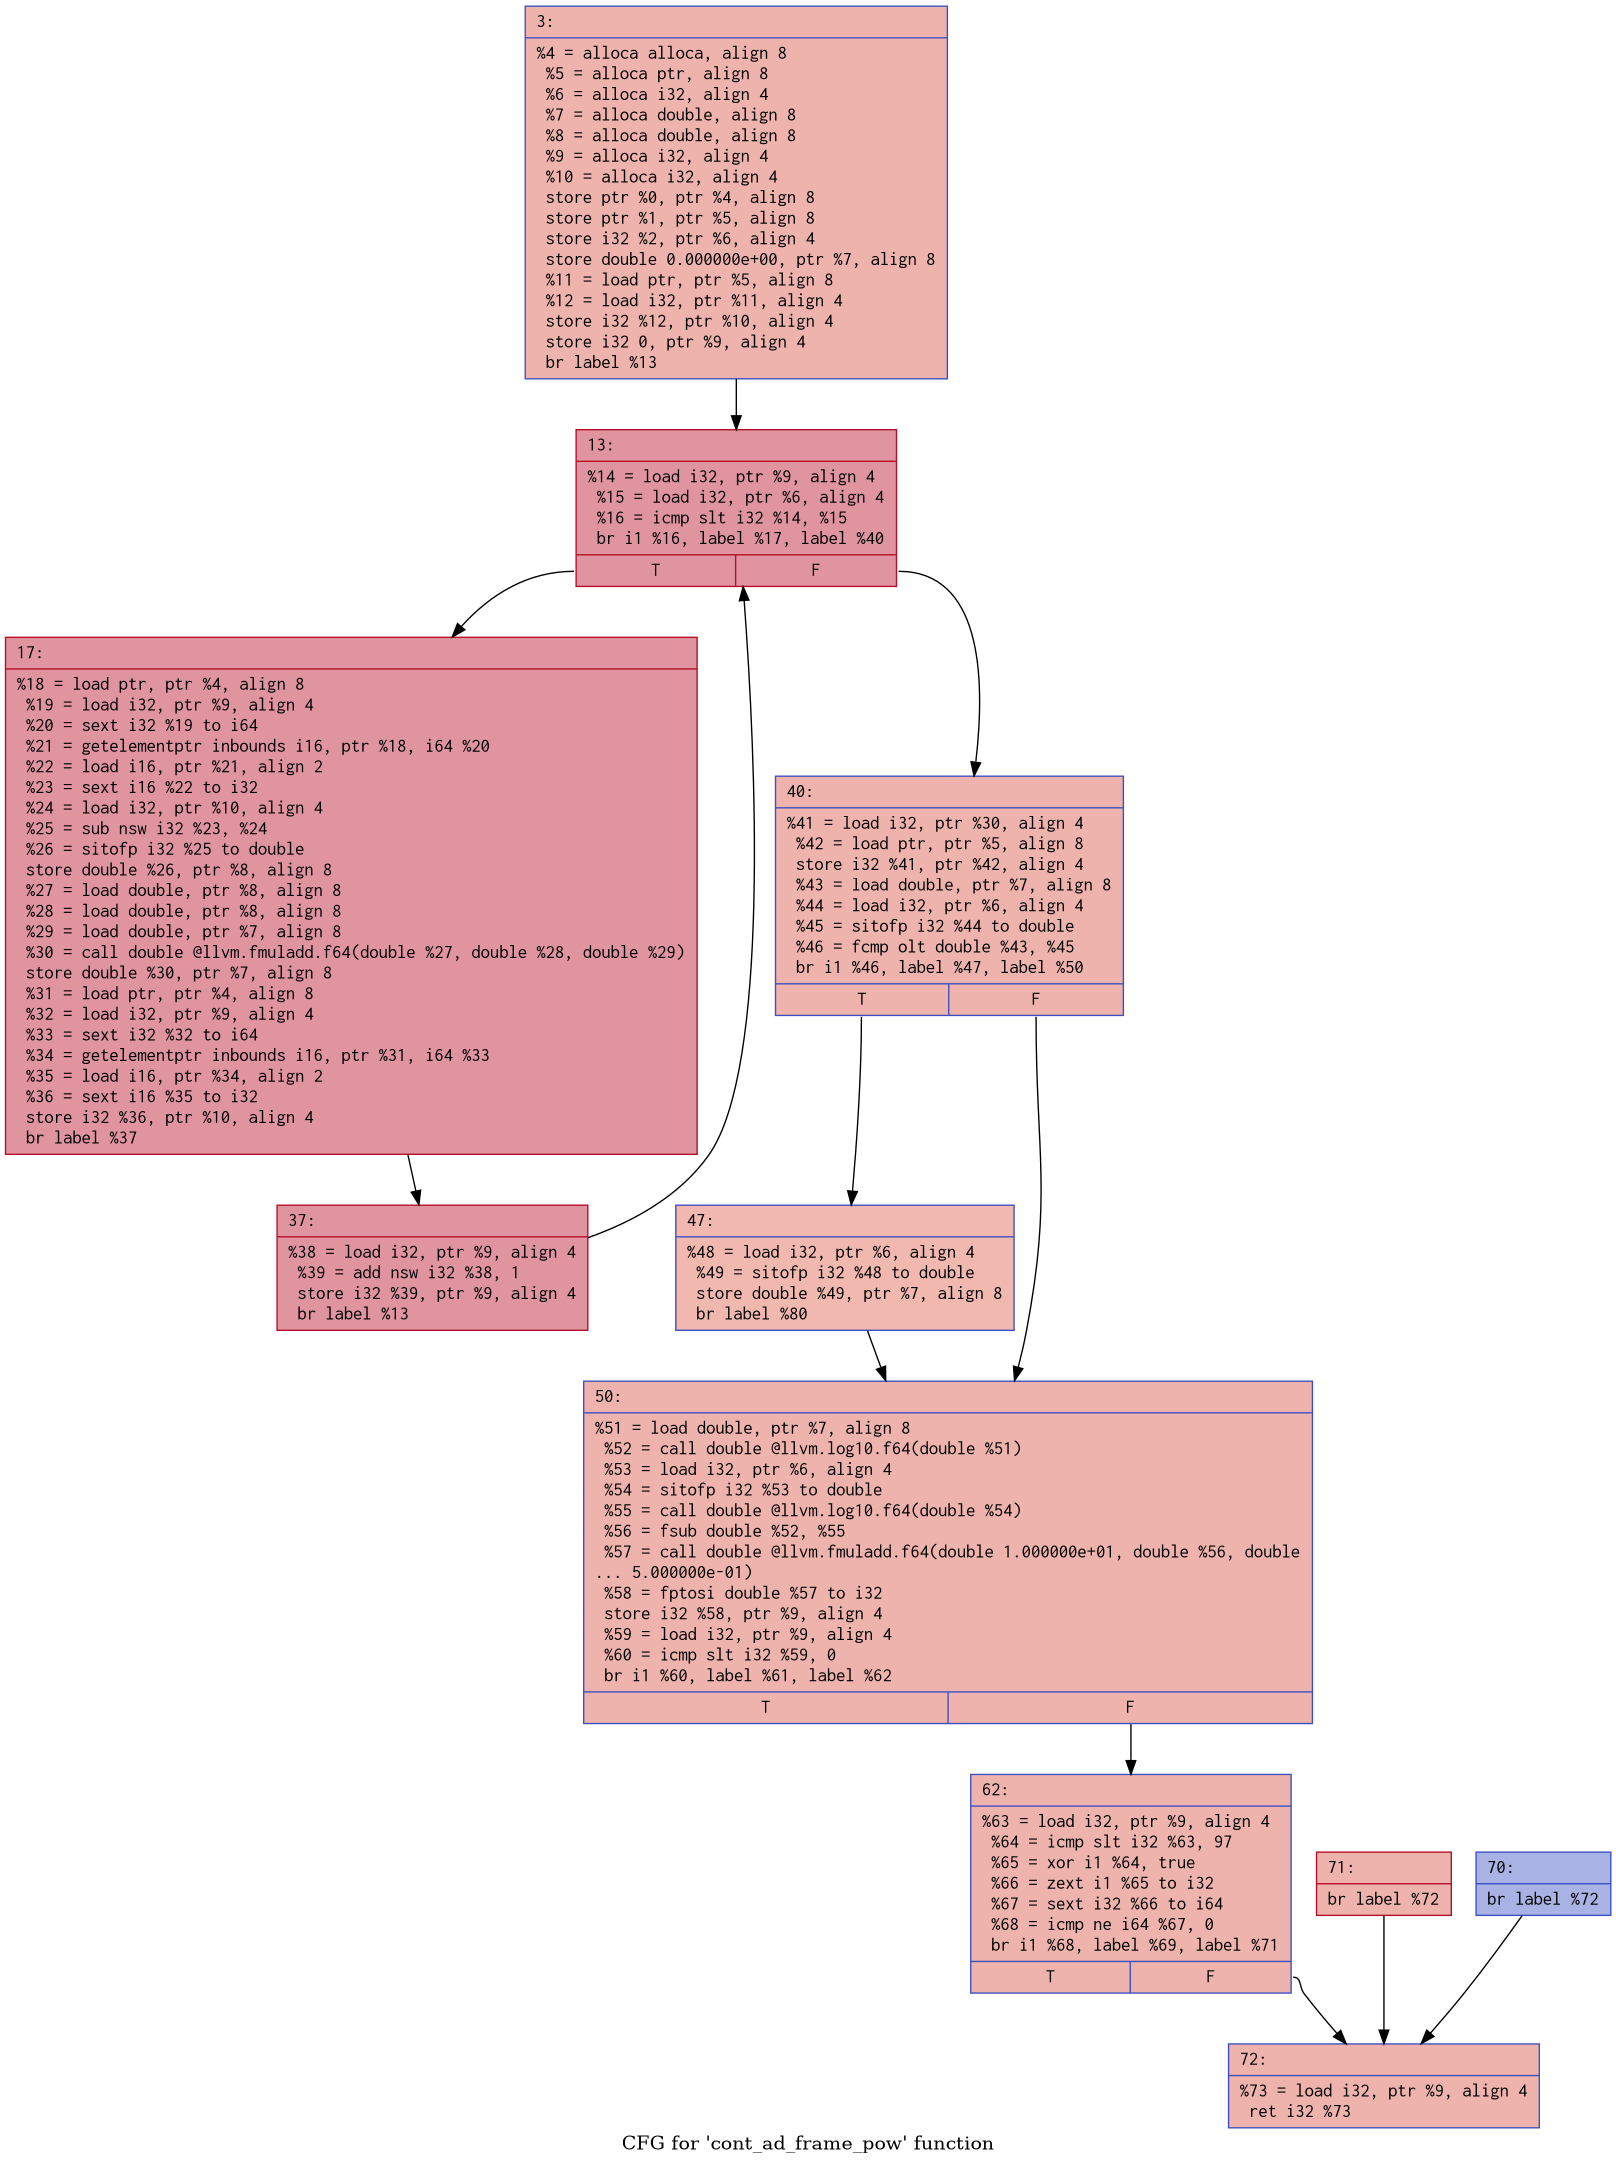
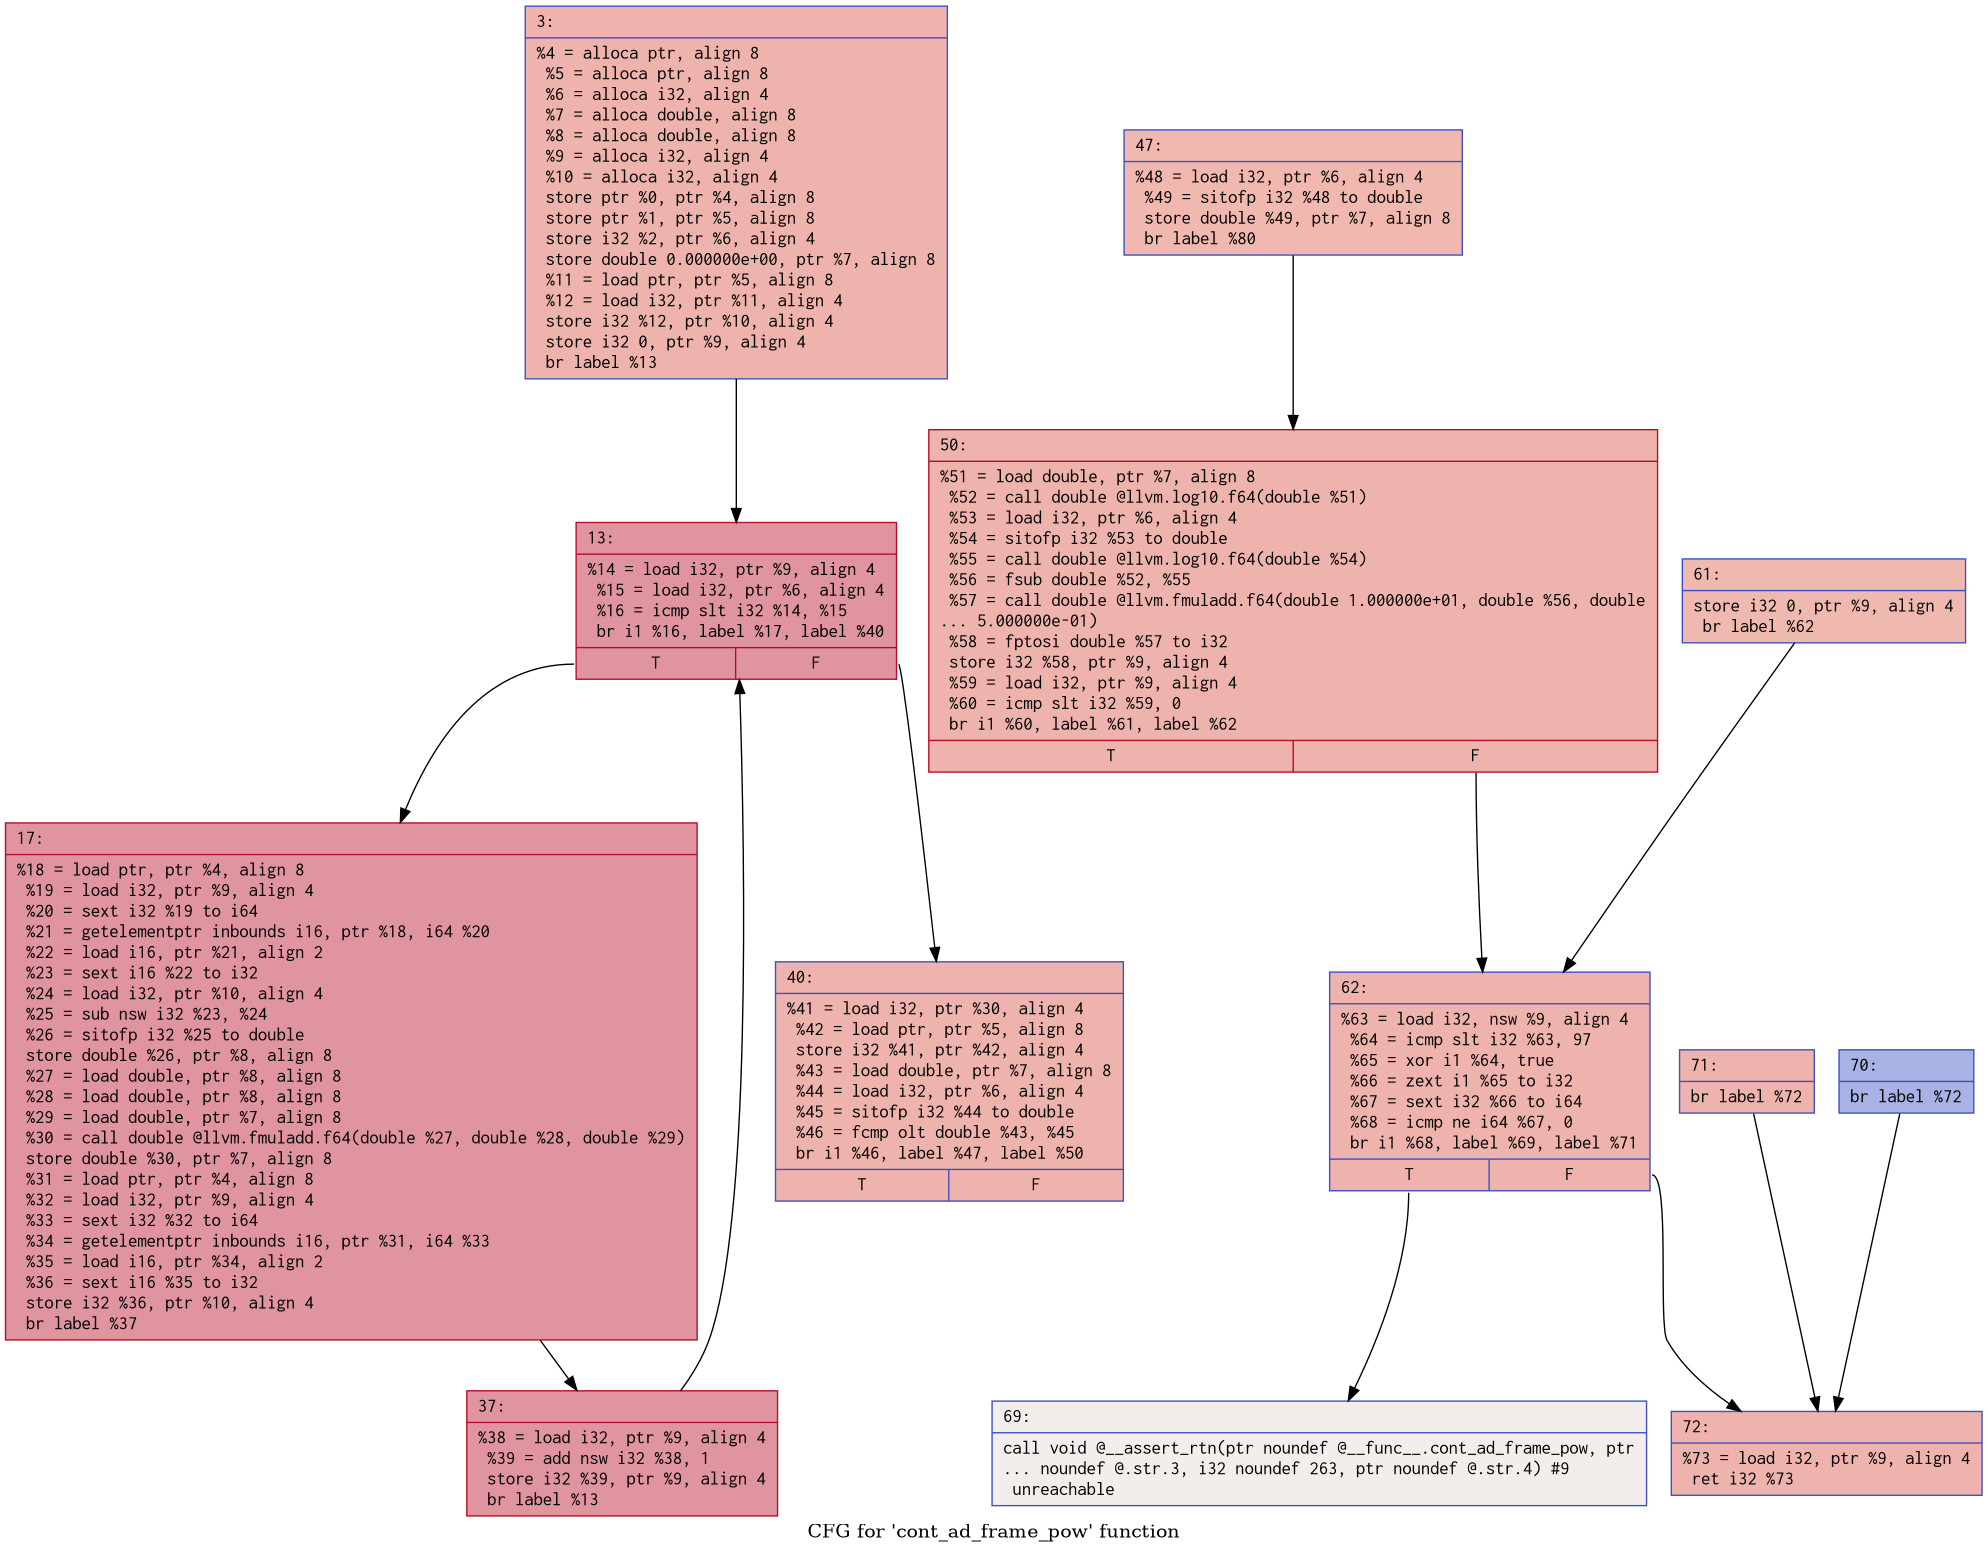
(662, 53) -> (648, 53)
none -> (1824, 601)
(859, 1104) -> none
(1041, 1193) -> none
none -> (1319, 1453)
(948, 1552) -> (1293, 601)
(1126, 1821) -> (1485, 1019)
(1384, 1884) -> (1747, 1081)
